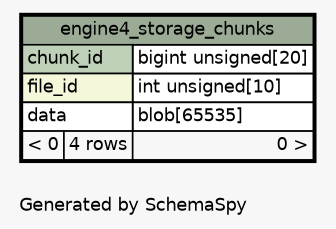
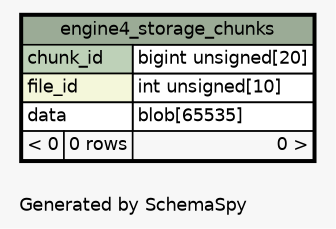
(98, 145) -> (98, 145)
